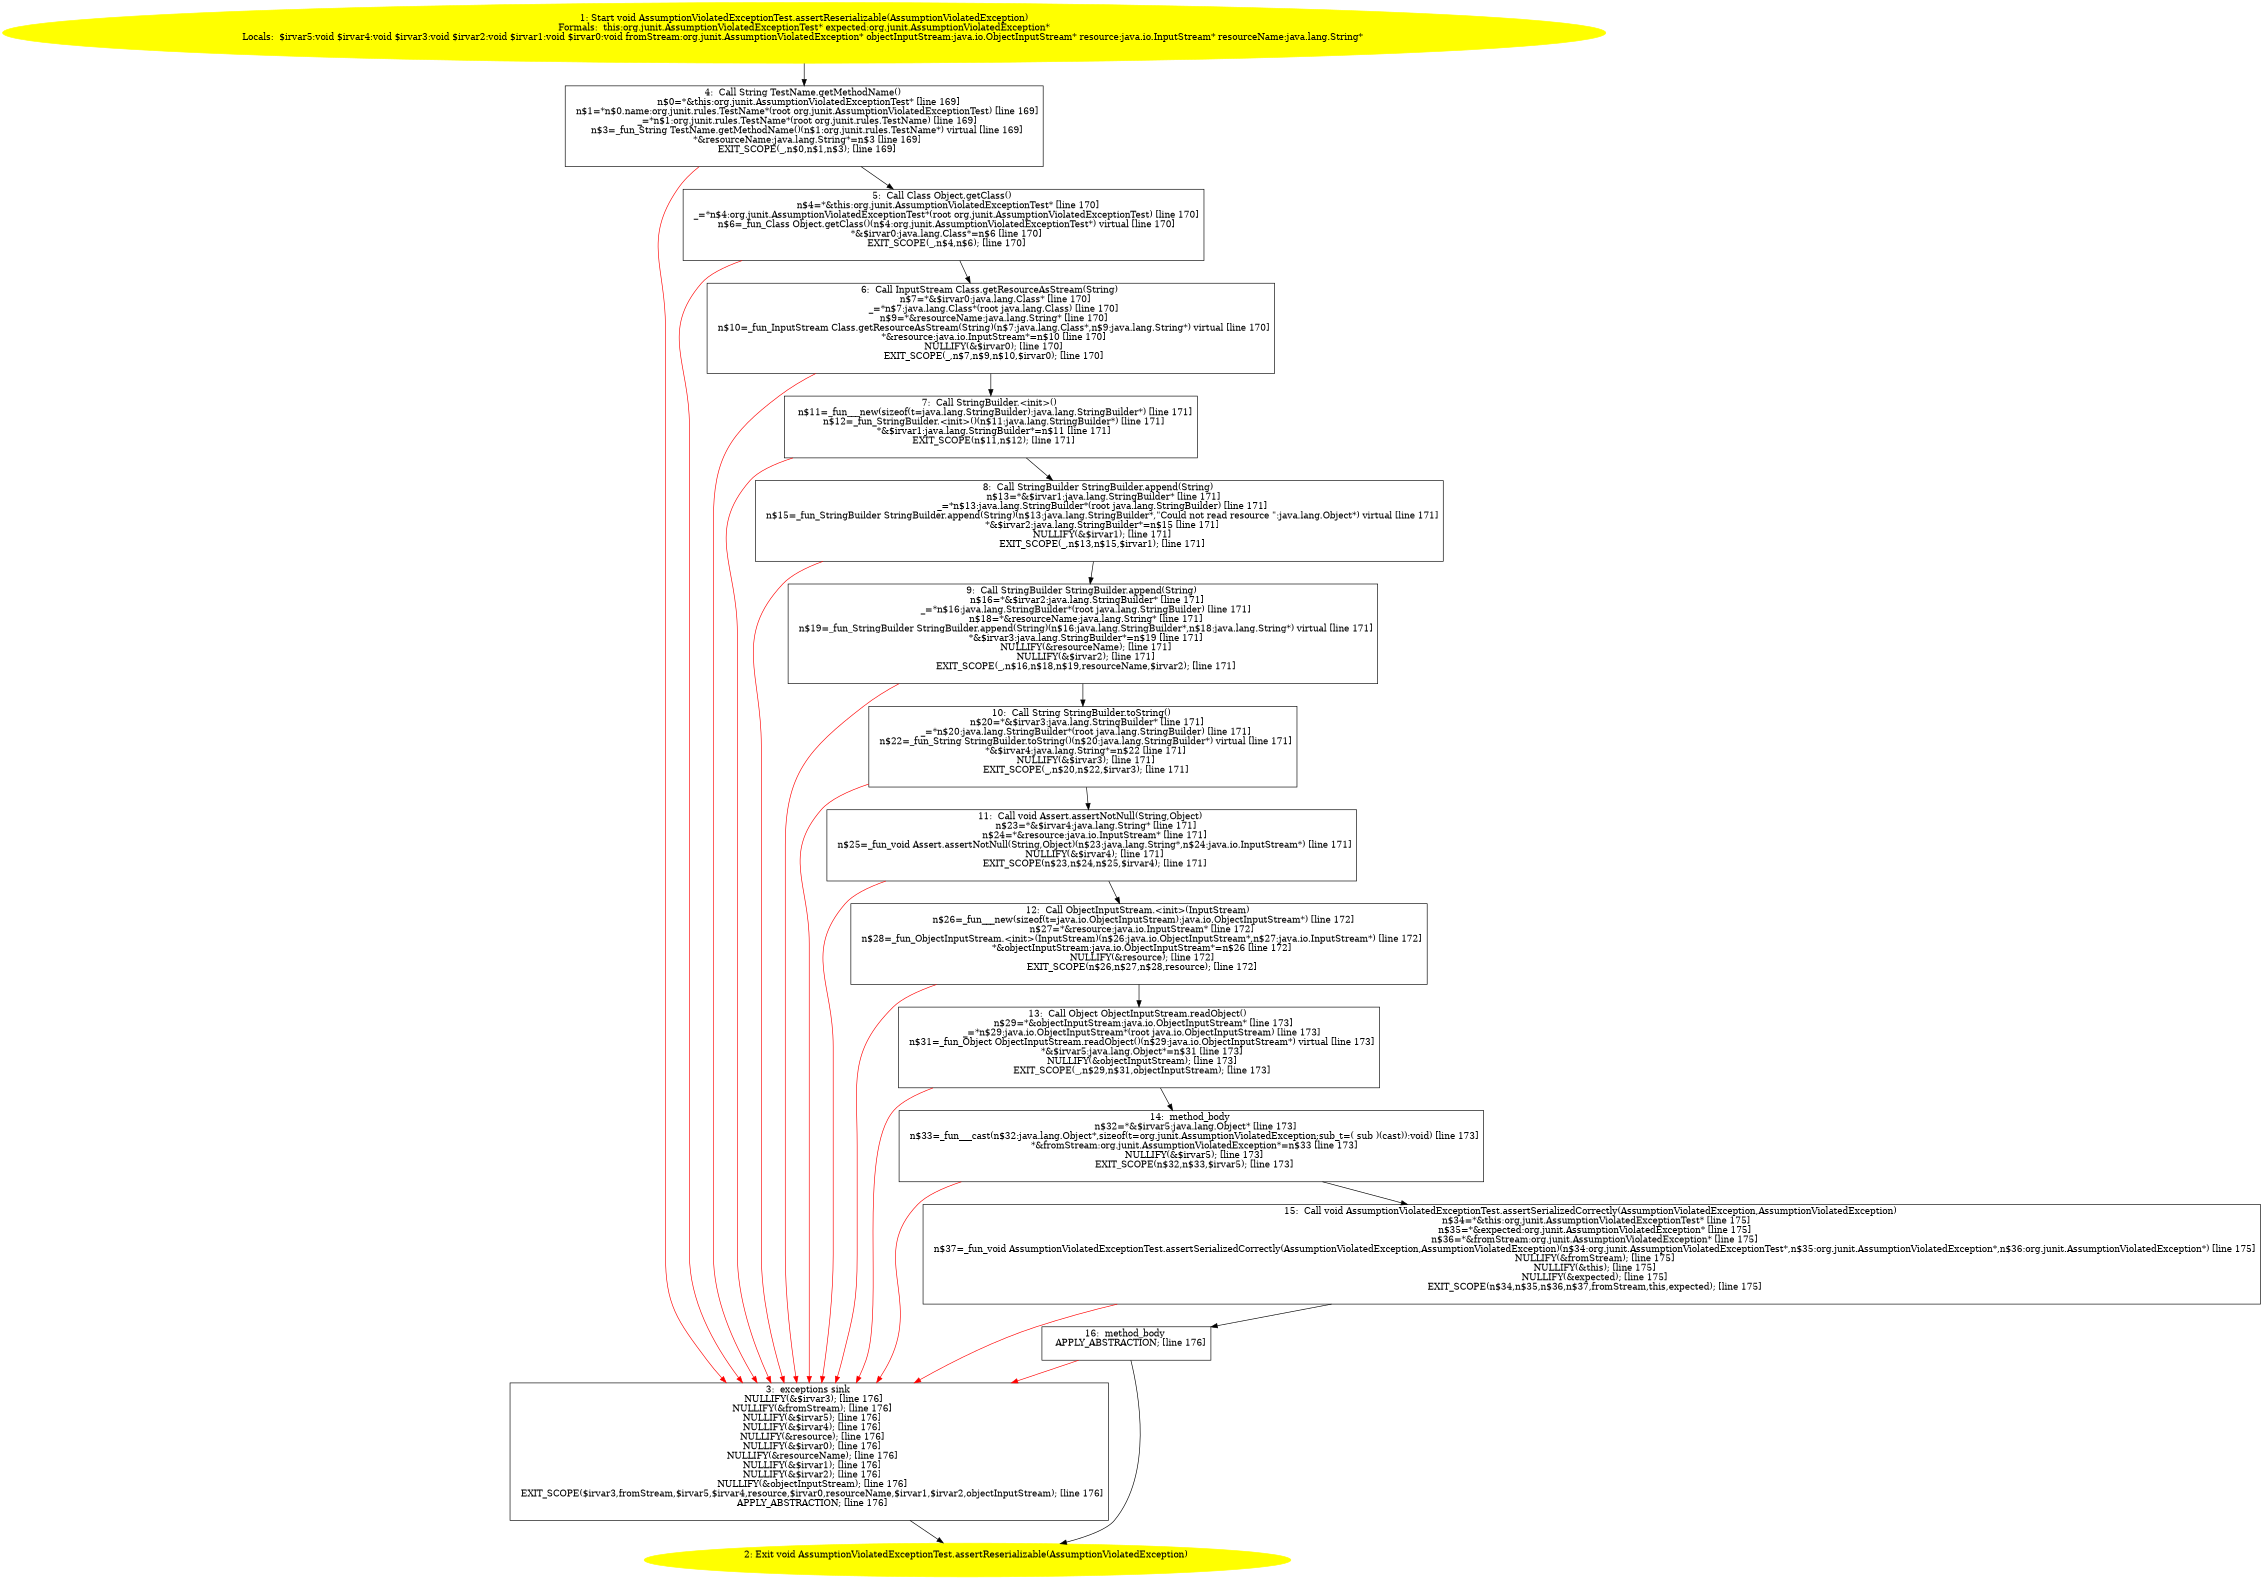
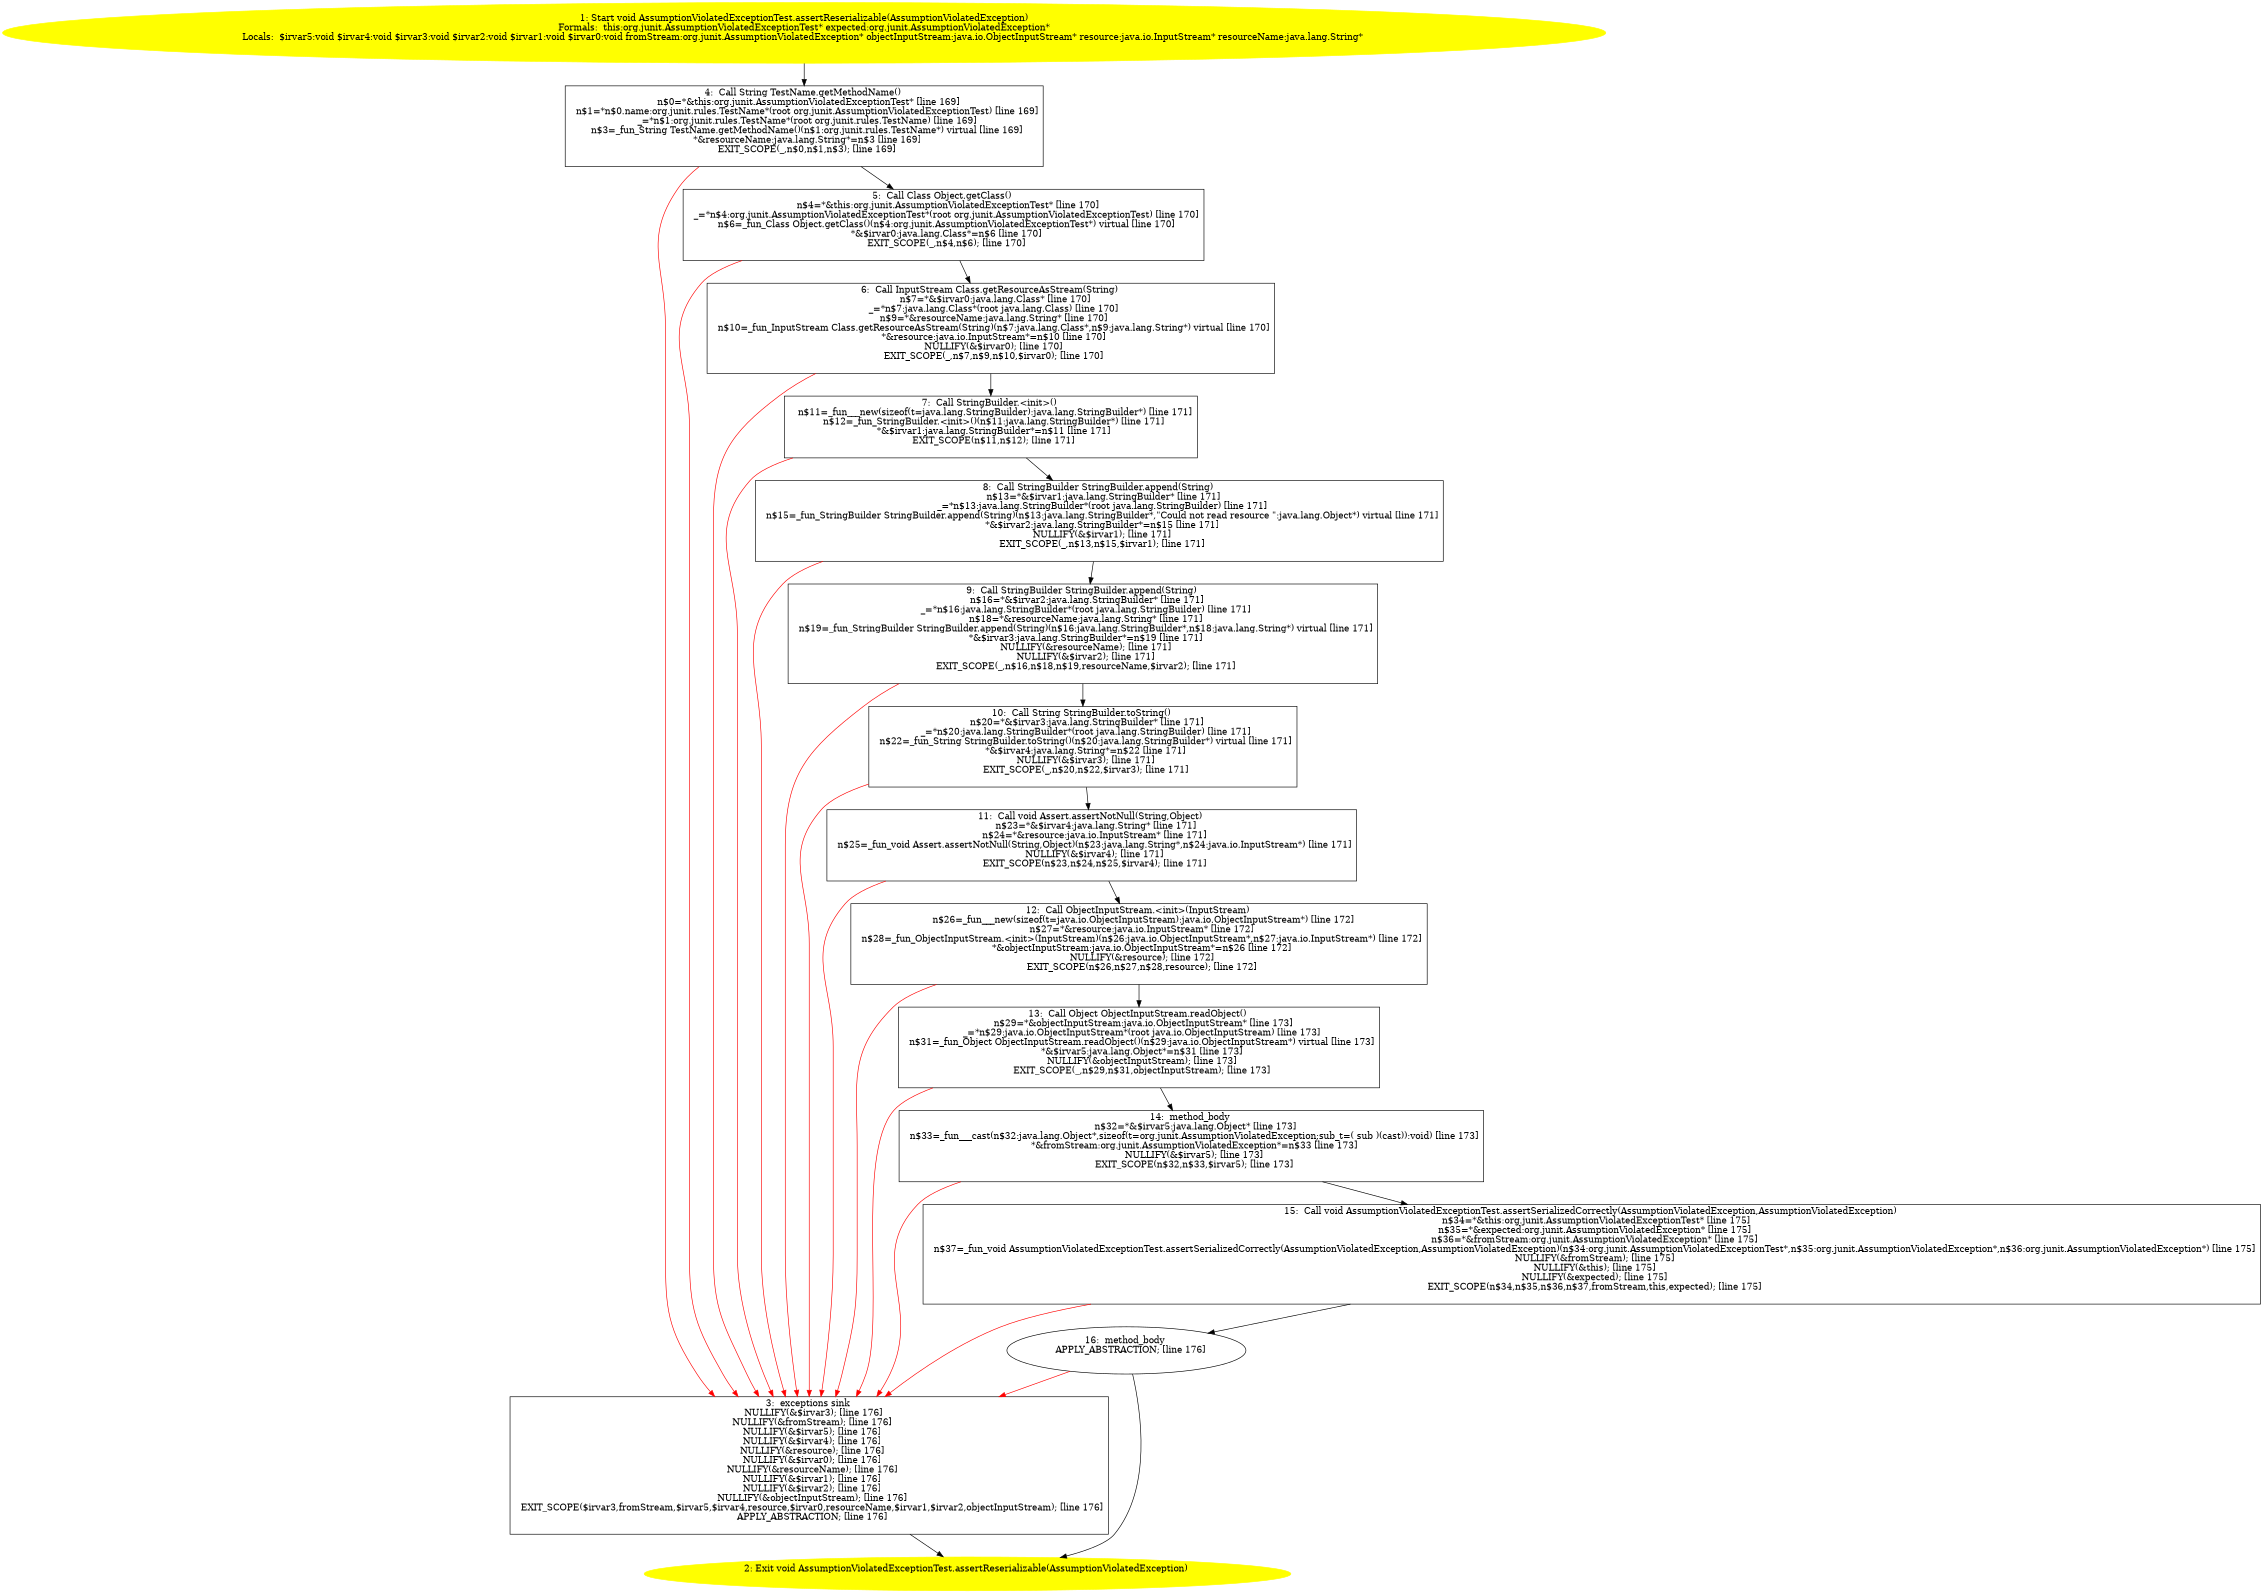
(1126, 1343) -> (1126, 1350)
